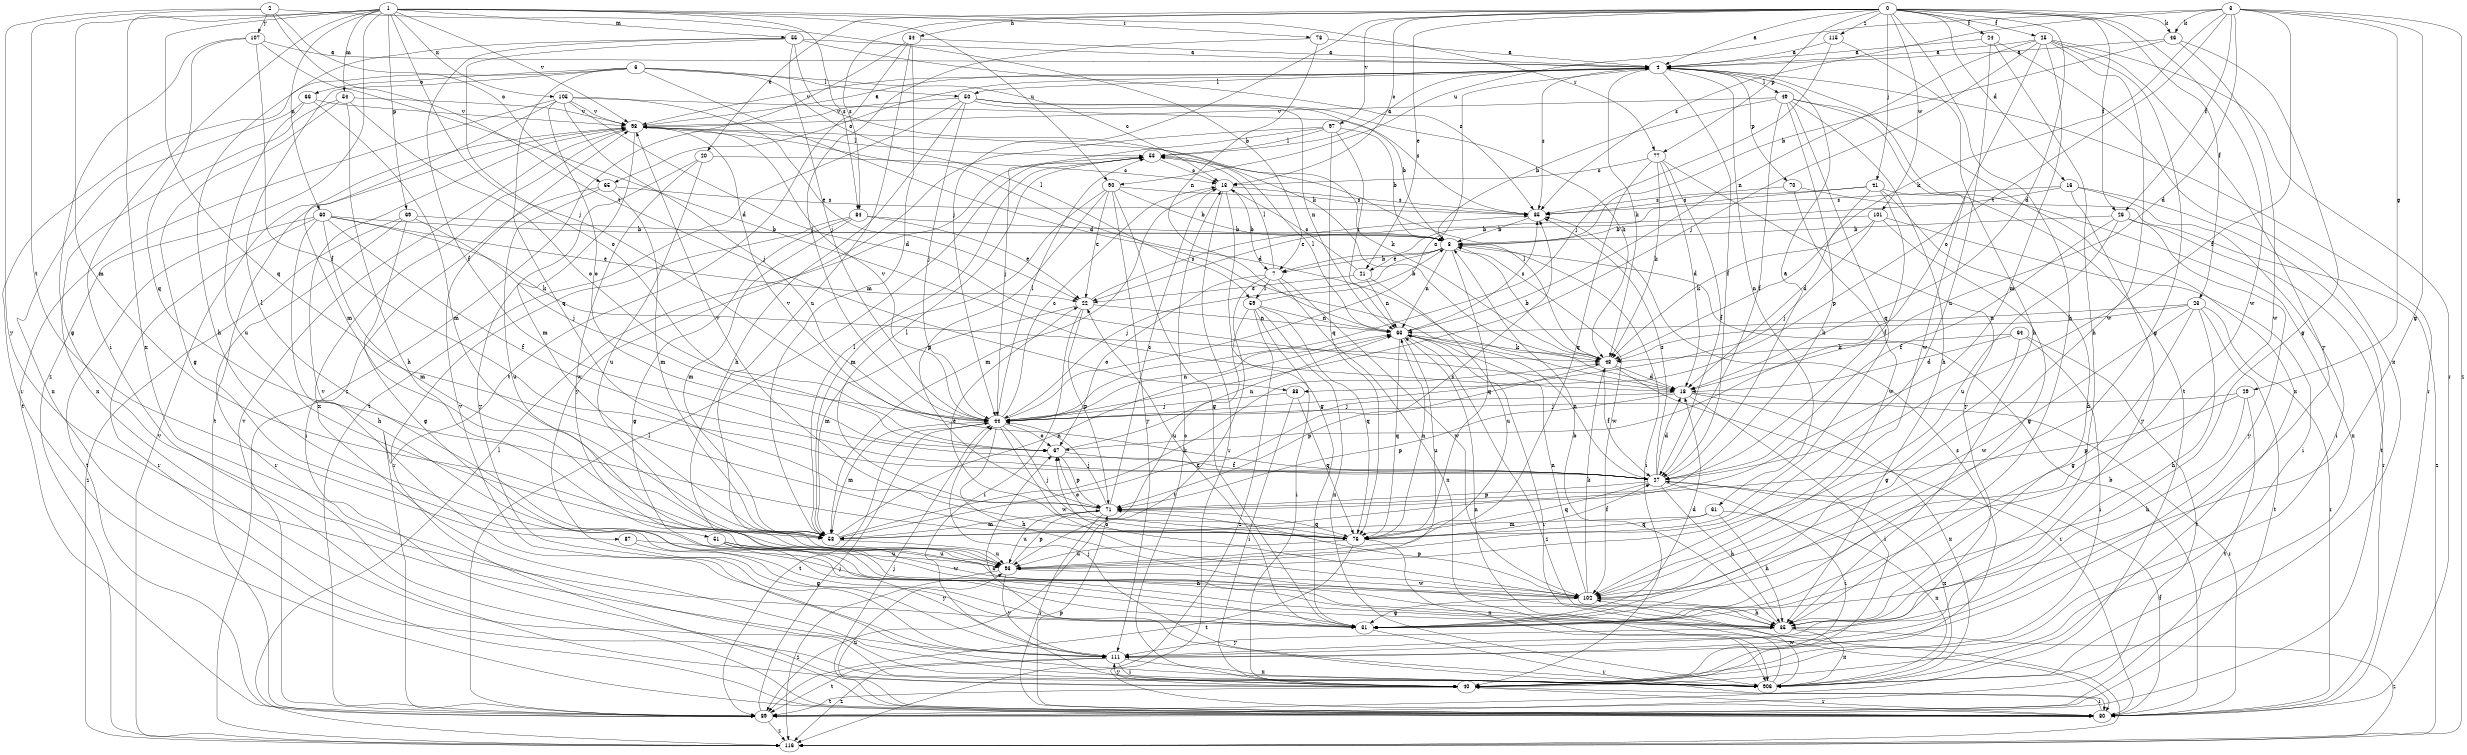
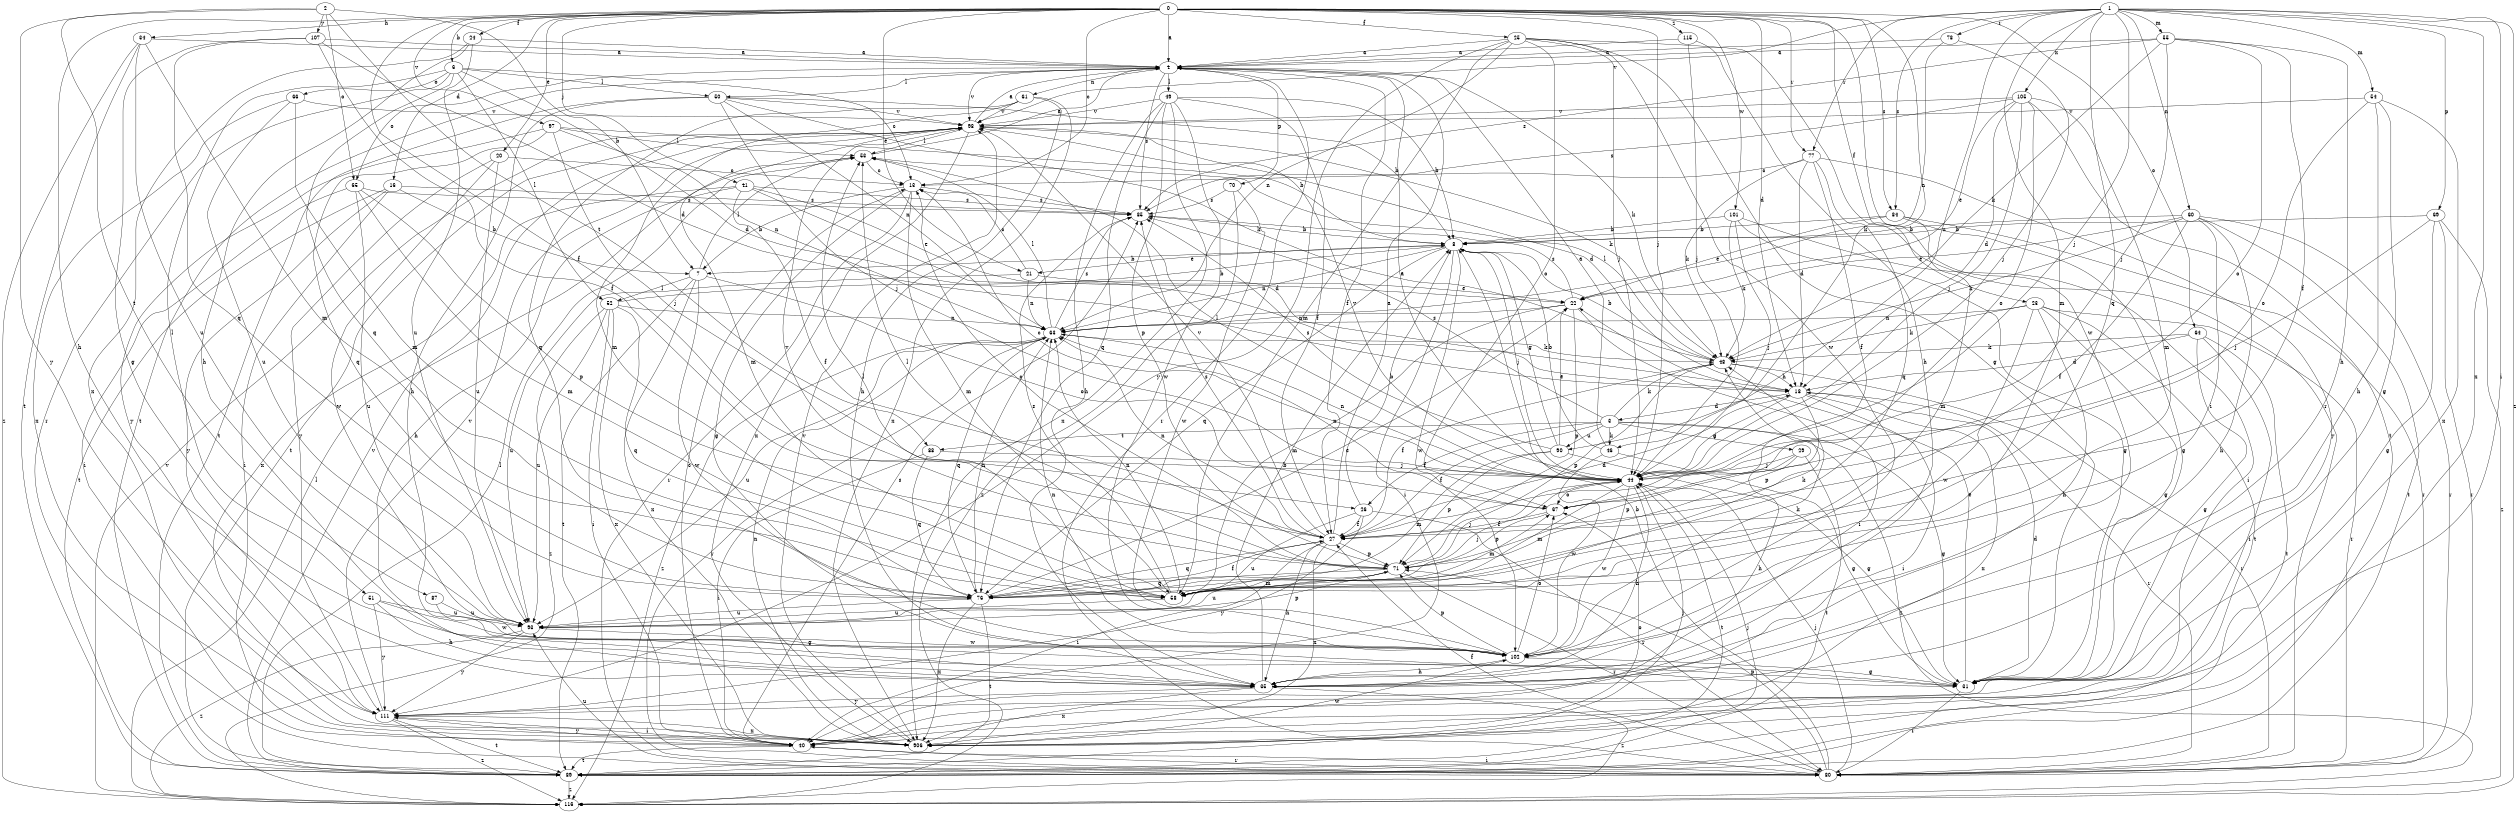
none -> (793, 12)
none -> (1777, 13)
(1773, 83) -> (1792, 83)
none -> (999, 111)
(1203, 215) -> (1530, 348)
(1359, 230) -> (777, 230)
(2031, 270) -> (1705, 407)
(1252, 304) -> (610, 304)
(423, 377) -> (2211, 407)
(1652, 377) -> (1784, 377)
(1146, 420) -> none
none -> (830, 480)
(1078, 495) -> (1492, 554)
(1161, 523) -> (1413, 573)
